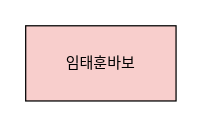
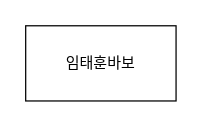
(101, 63) -> (101, 63)
